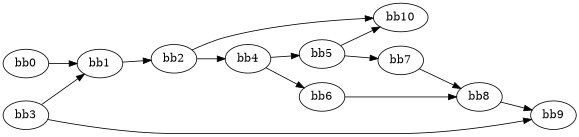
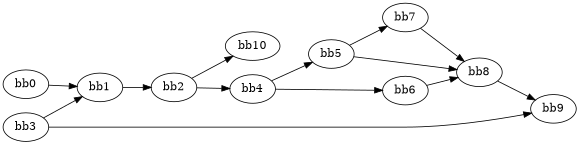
(357, 38) -> (401, 63)
